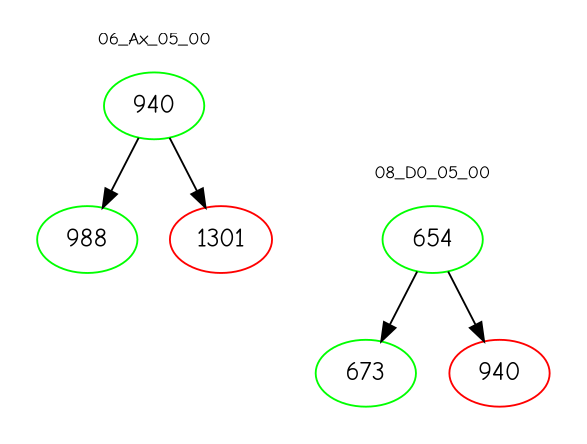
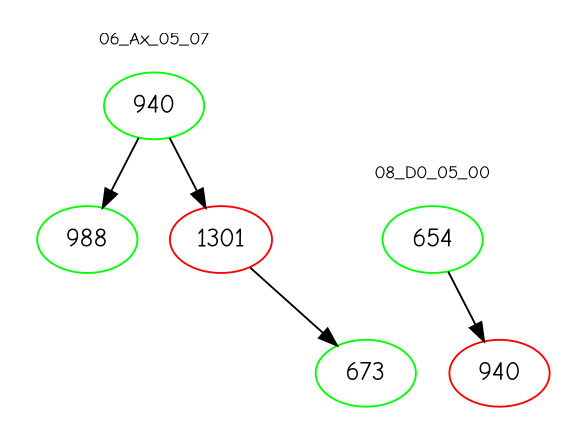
(154, 40) -> (154, 40)
(404, 298) -> (287, 300)
